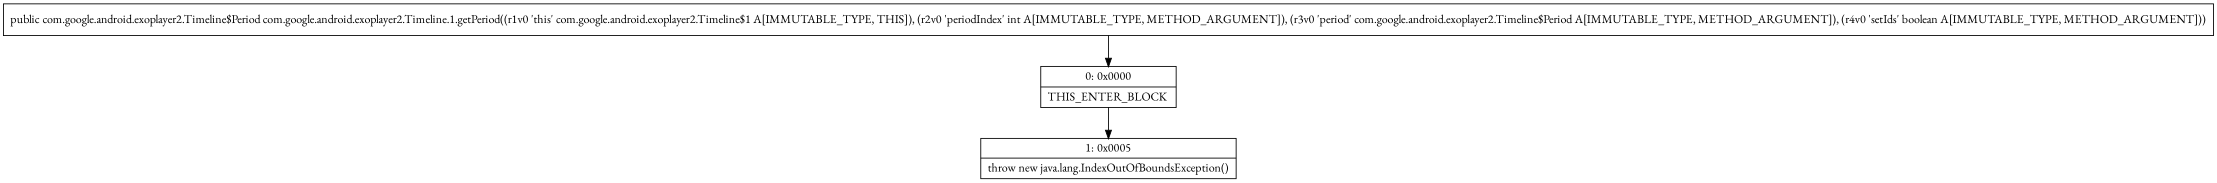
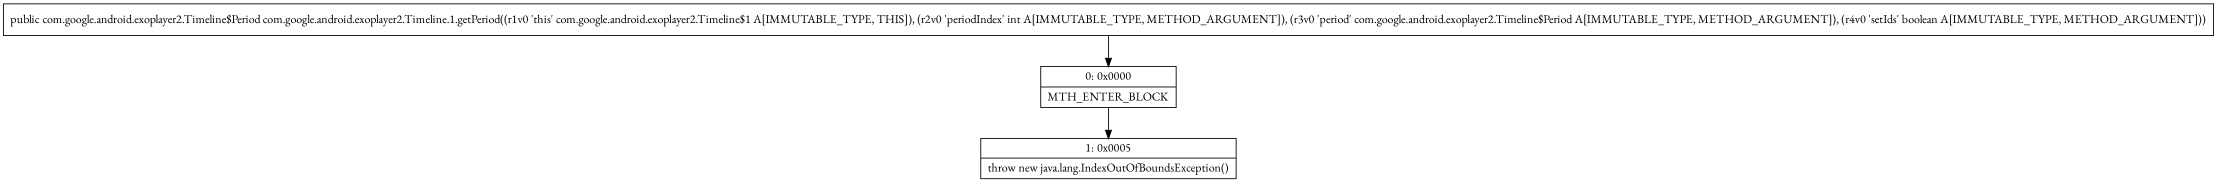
(1108, 97) -> (1108, 97)
